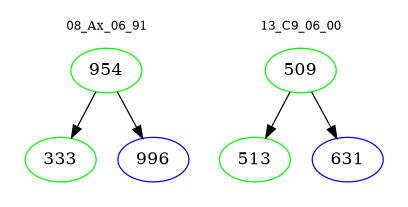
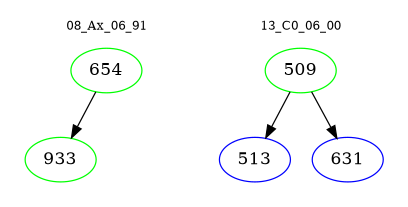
(301, 27) -> (301, 27)
(106, 71) -> (106, 71)
(61, 160) -> (61, 160)
(153, 160) -> none
(255, 160) -> (255, 160)
